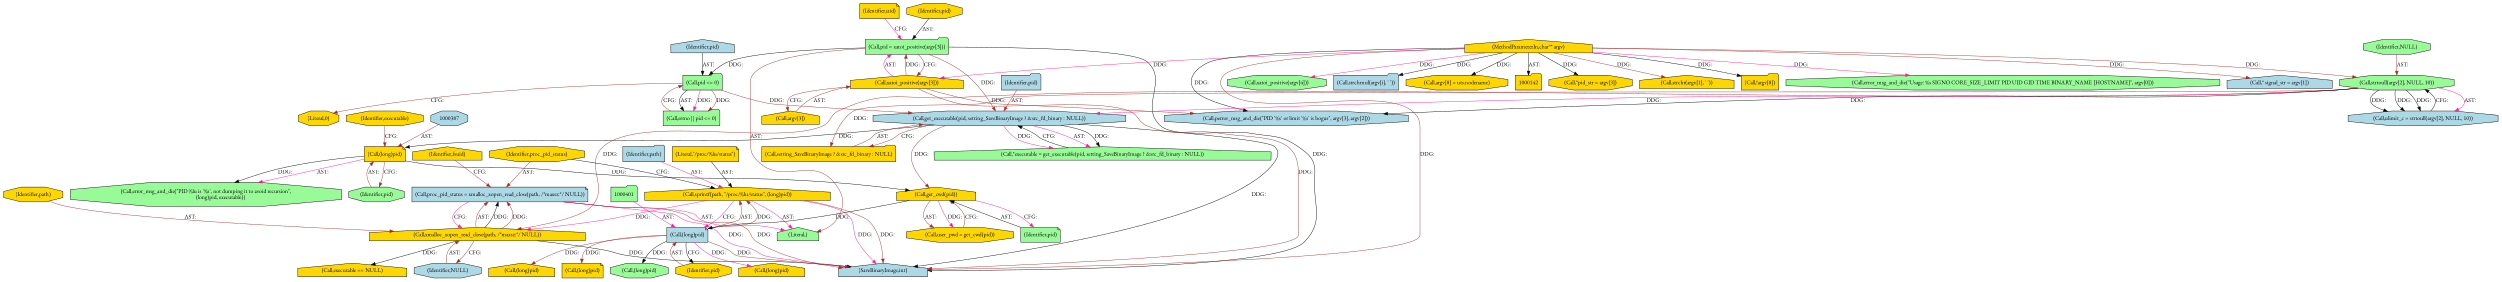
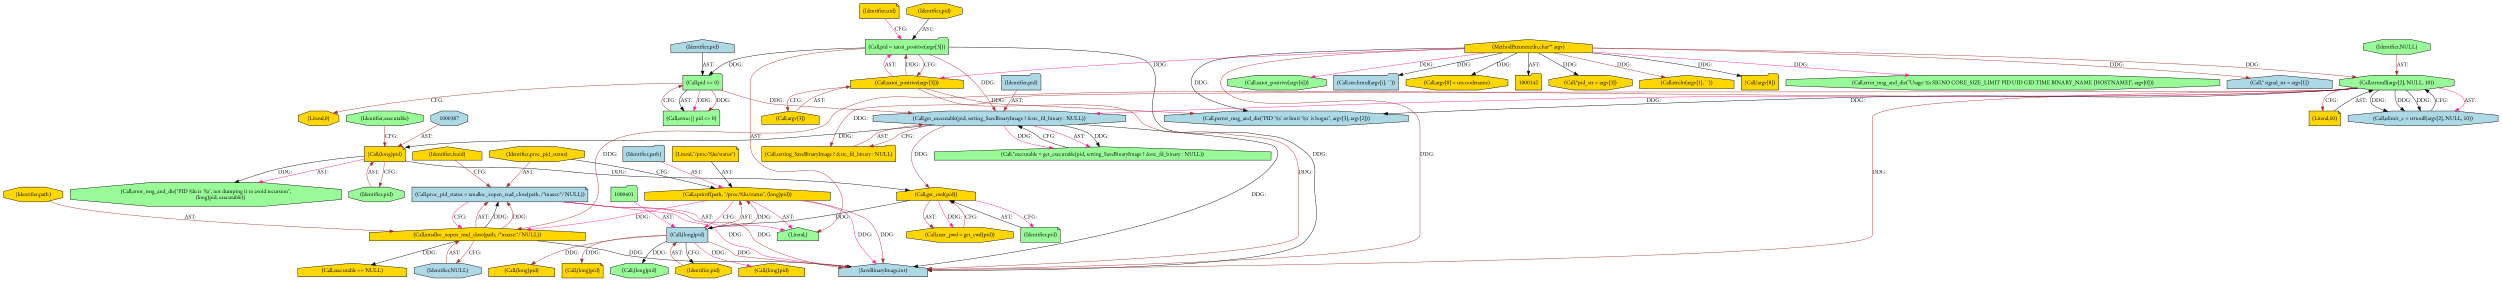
(385, 118) -> (385, 118)
none -> (2325, 118)
none -> (1705, 253)
